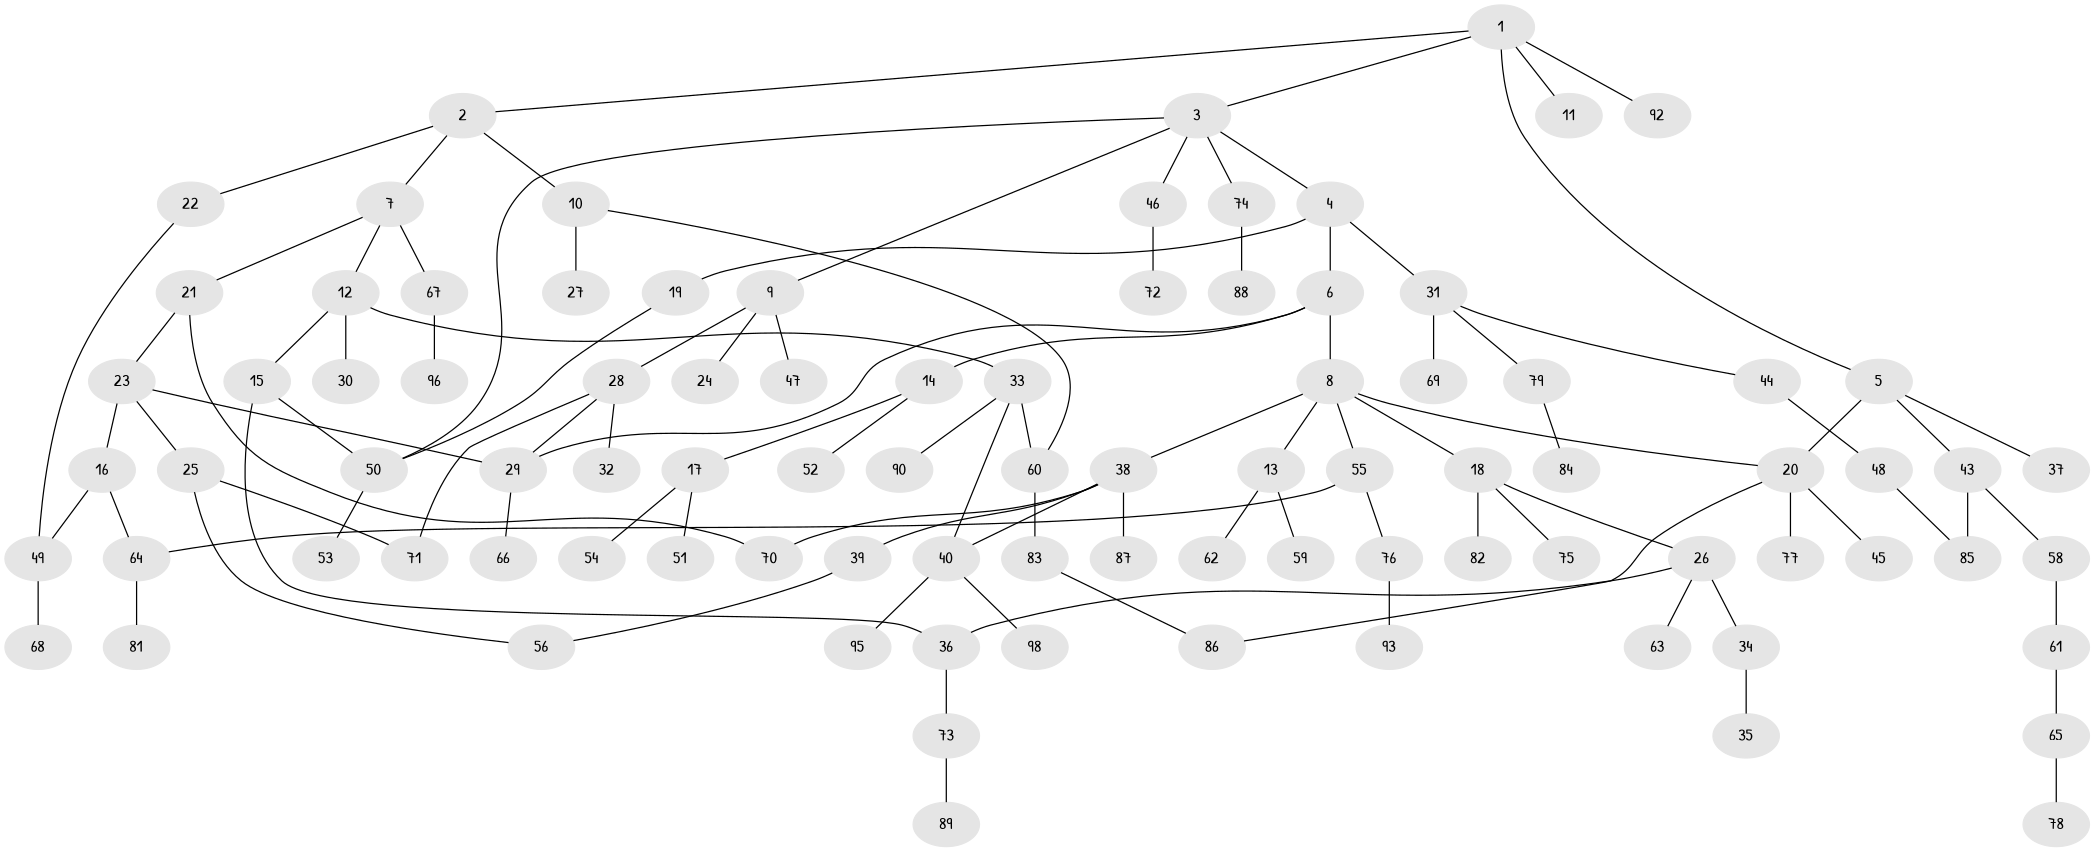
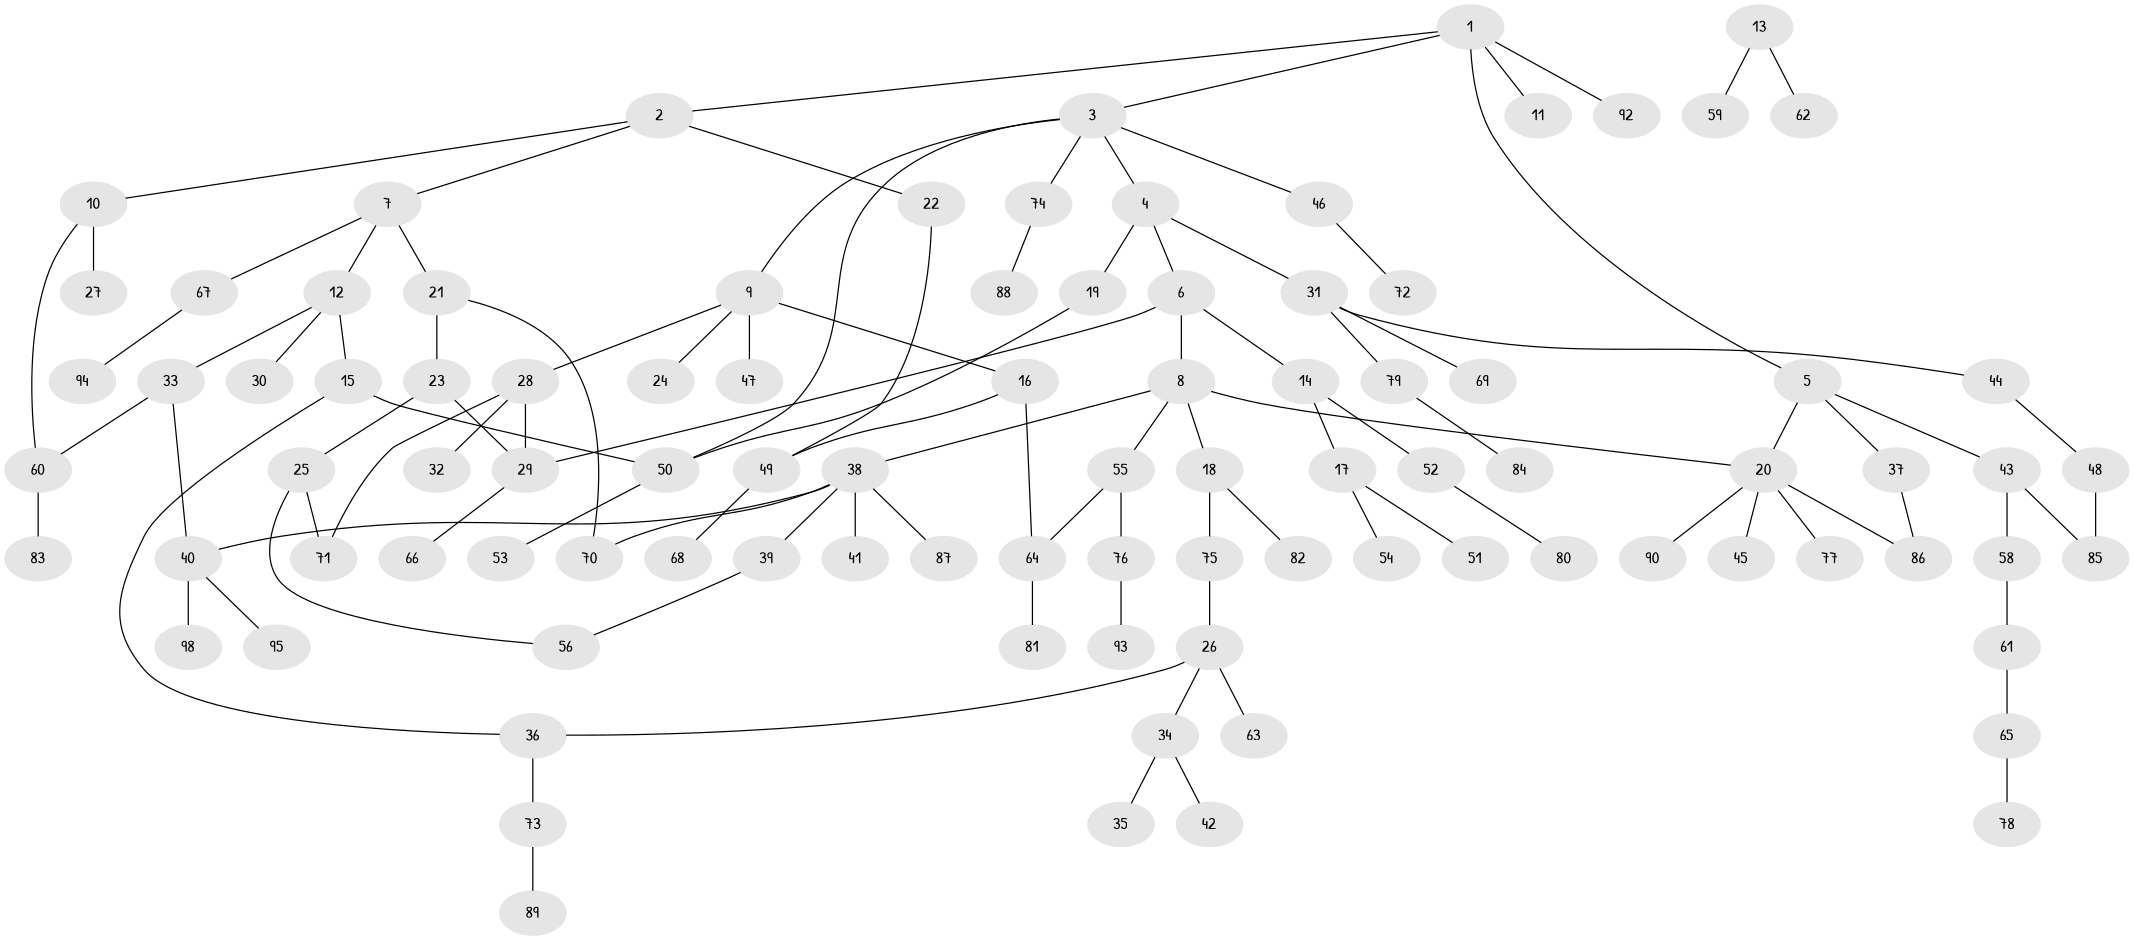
(434, 381) -> (82, 381)
(112, 426) -> (887, 337)
(959, 426) -> (1708, 514)
(1301, 426) -> none
(1588, 518) -> (1210, 603)
none -> (855, 559)
none -> (1564, 559)
(1133, 607) -> (1907, 514)
none -> (1210, 824)
